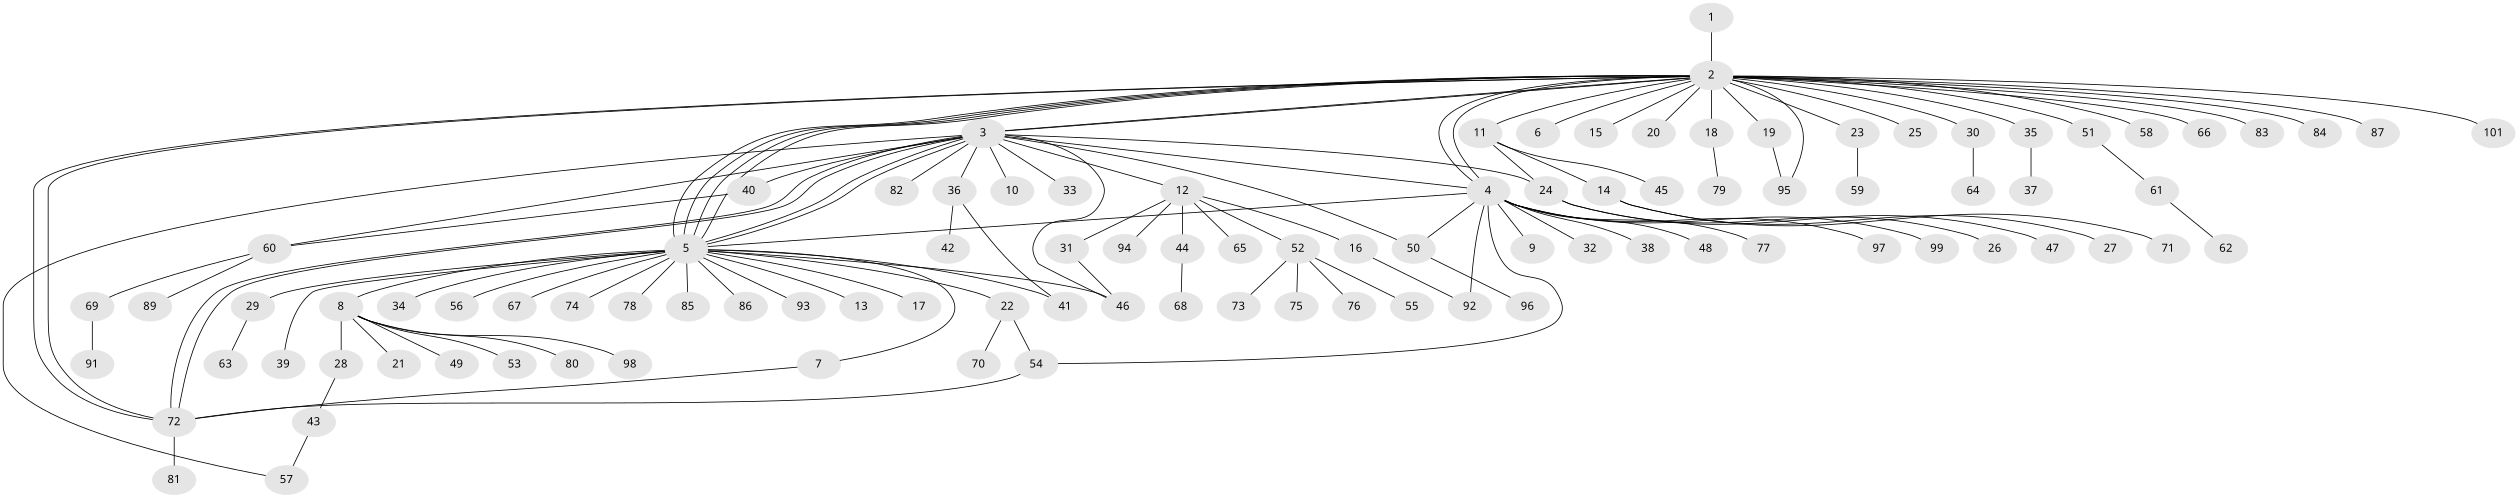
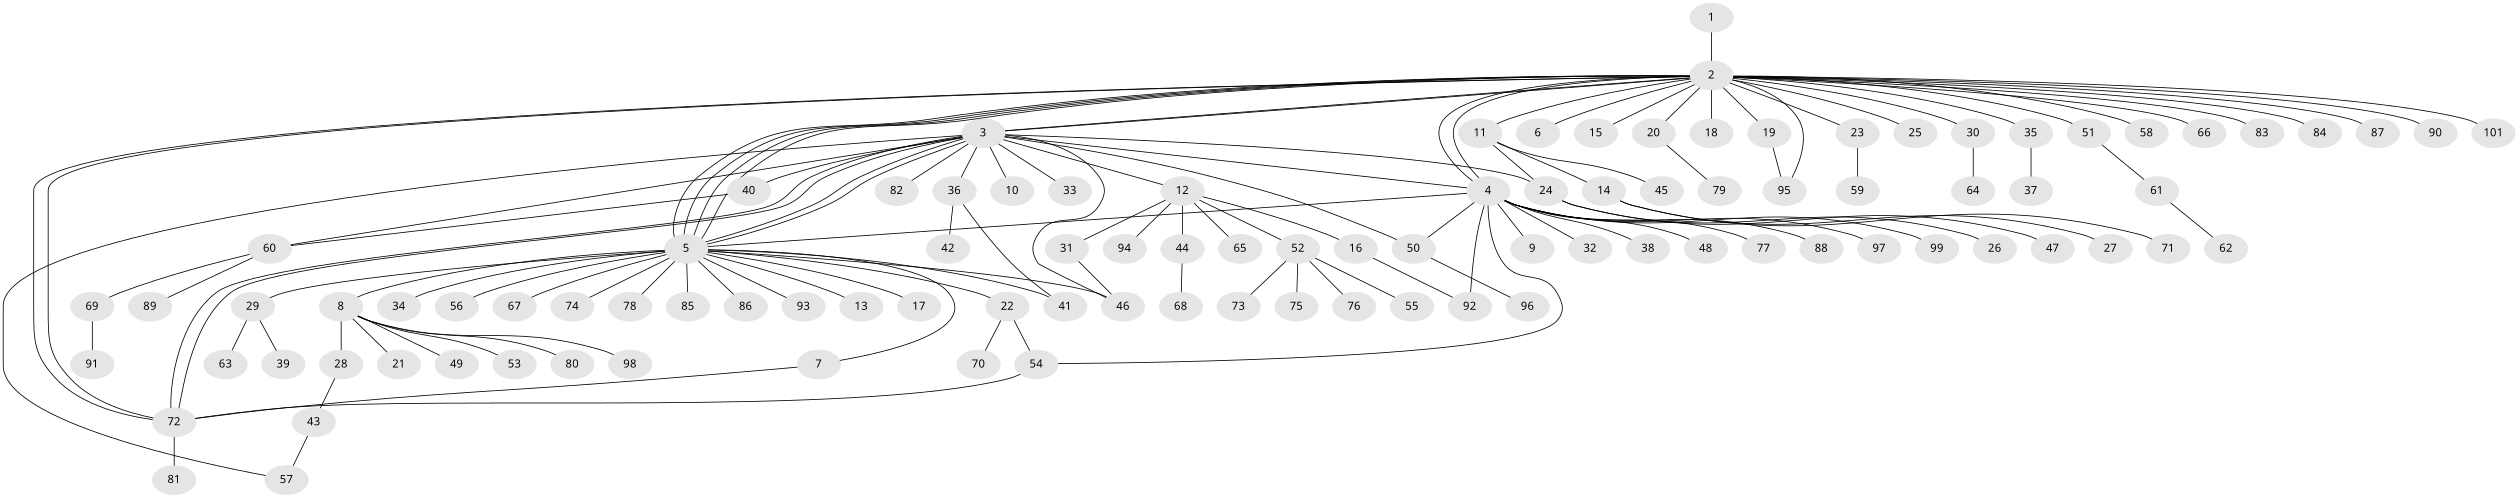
none -> (2436, 133)
(1716, 162) -> (1687, 162)
none -> (1822, 249)
(456, 271) -> (268, 336)
